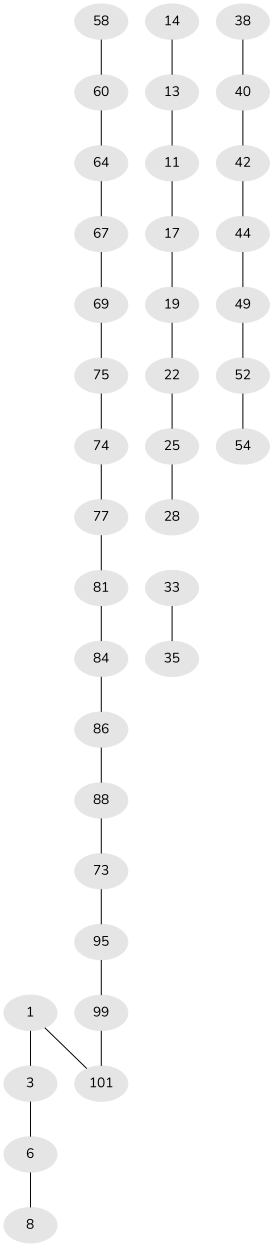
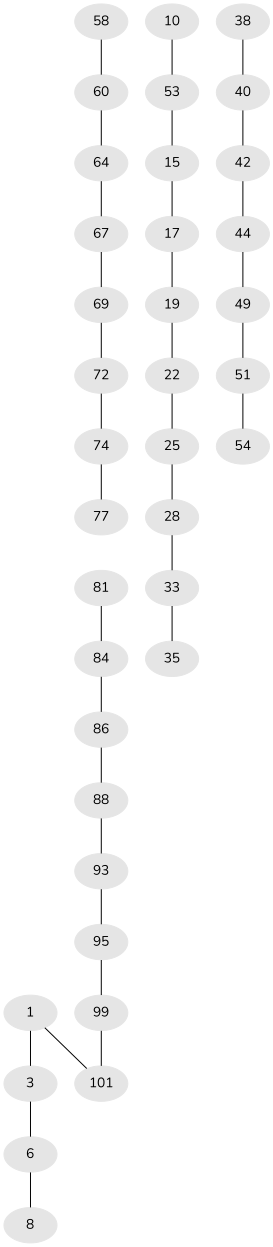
(172, 22) -> (172, 22)
(172, 92) -> (172, 92)
(172, 163) -> (172, 163)
(101, 376) -> (101, 376)
(243, 376) -> (243, 376)
(101, 553) -> none
none -> (172, 553)
(101, 871) -> (101, 871)
